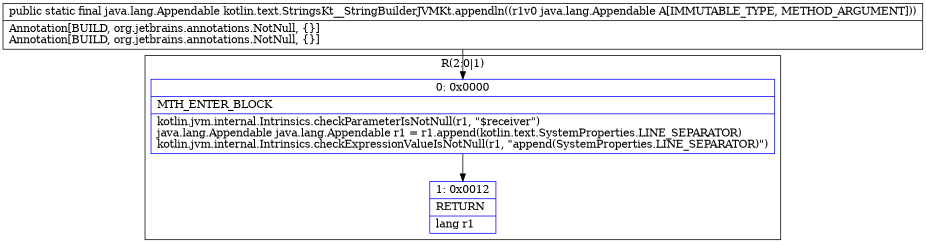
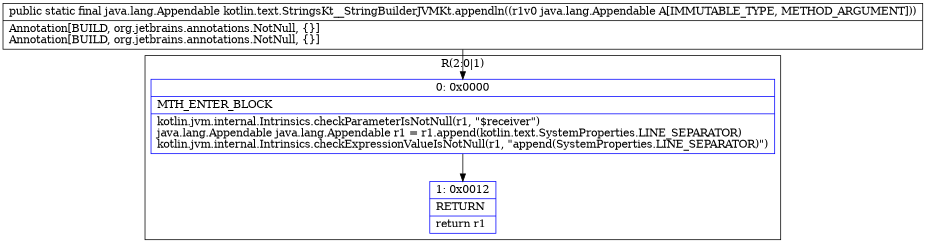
(455, 224) -> (461, 224)
